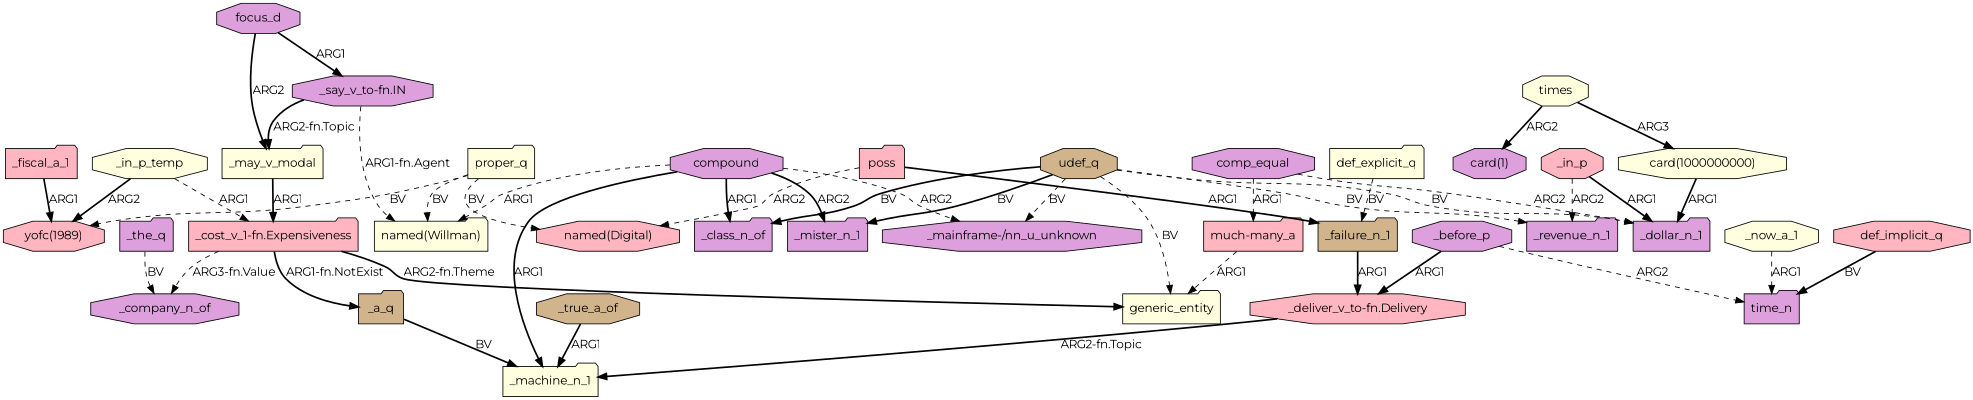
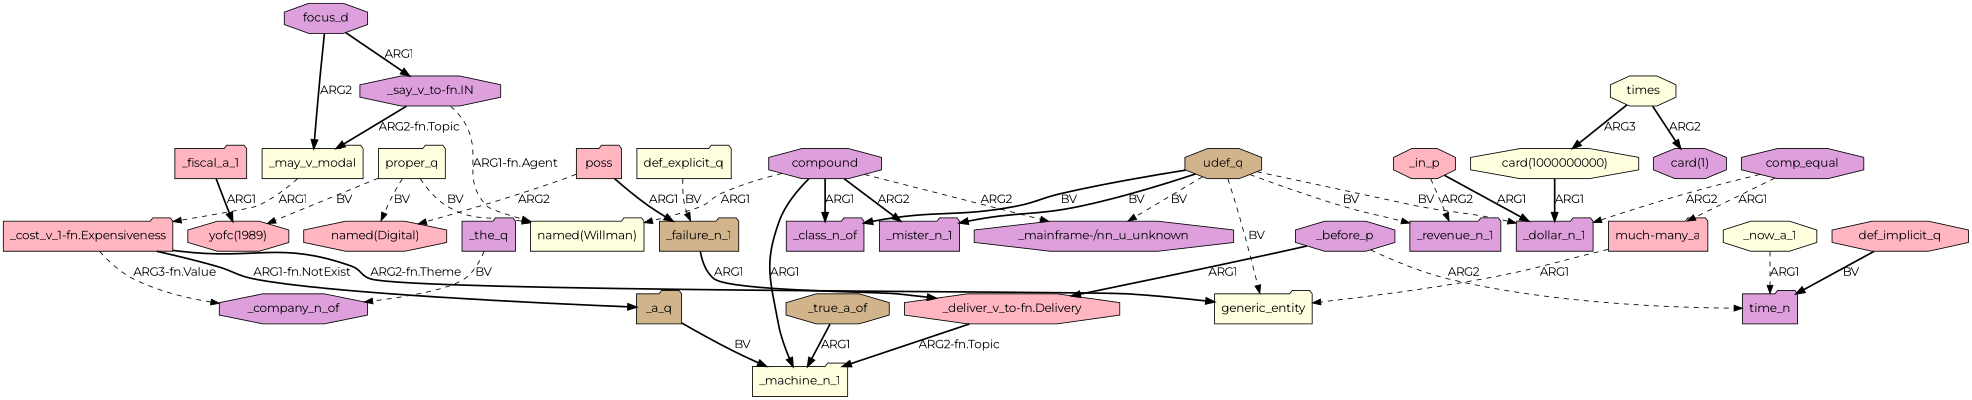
(150, 164) -> none
(273, 196) -> (243, 209)
